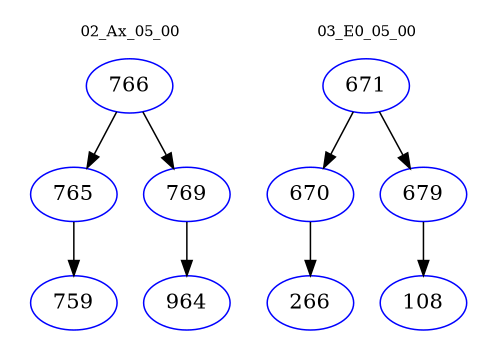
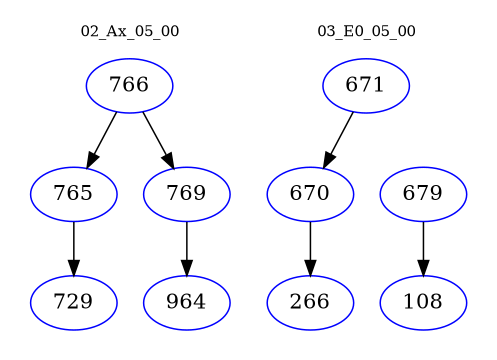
(391, 133) -> none
(74, 303) -> (74, 303)
